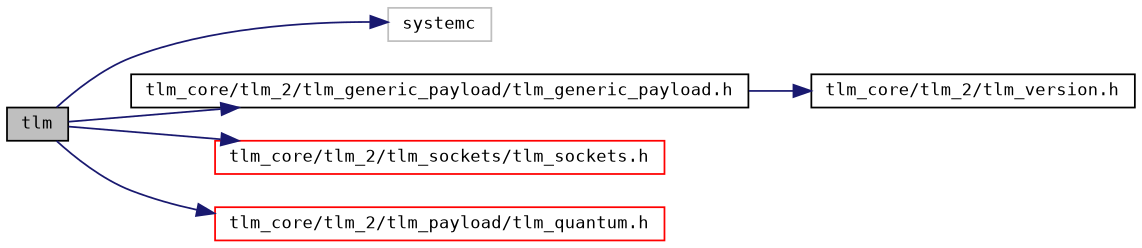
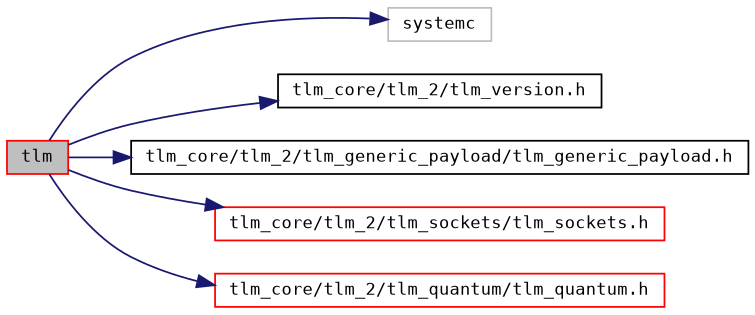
(771, 91) -> (163, 117)
(38, 124) -> (38, 157)
(440, 224) -> (440, 290)
